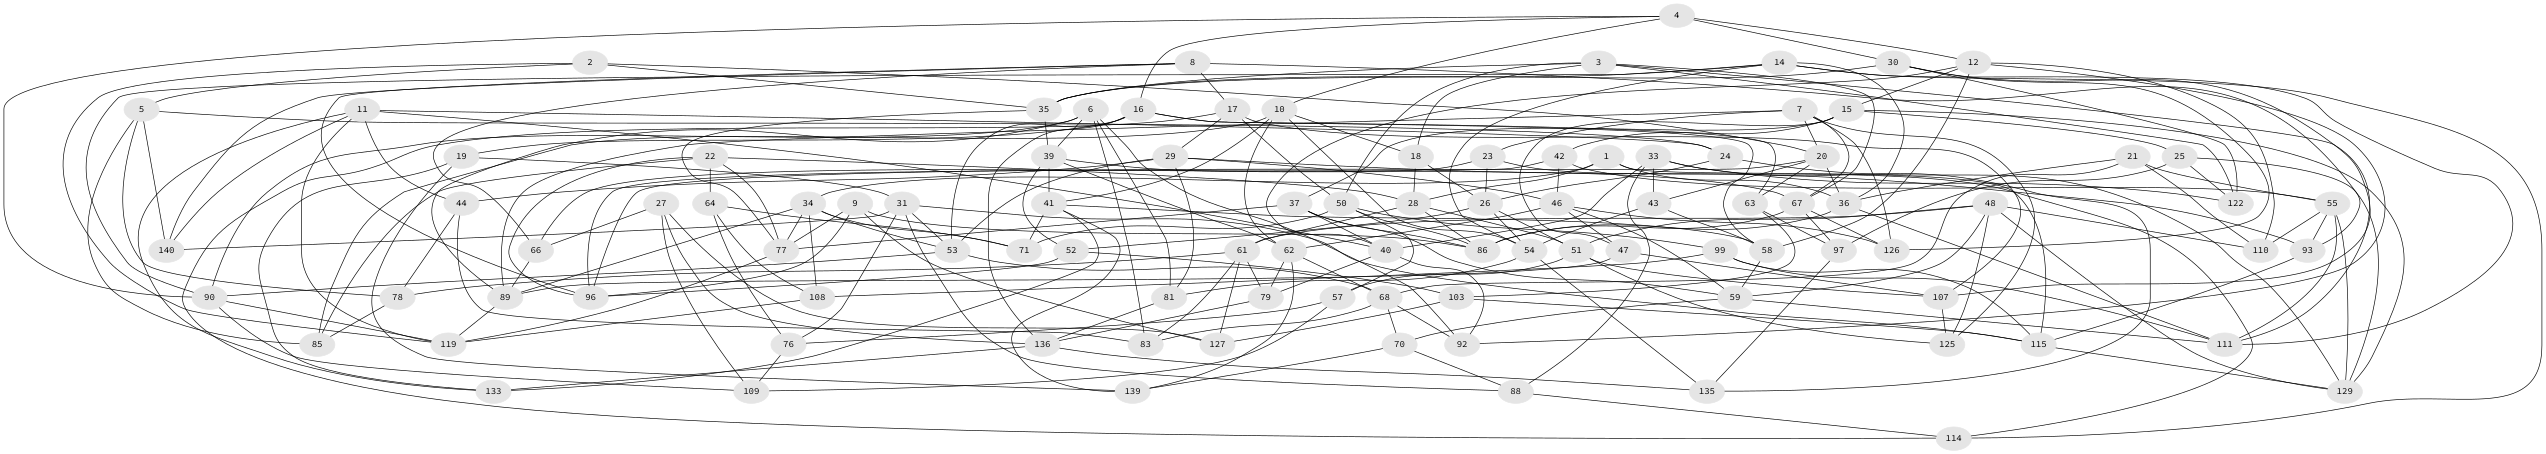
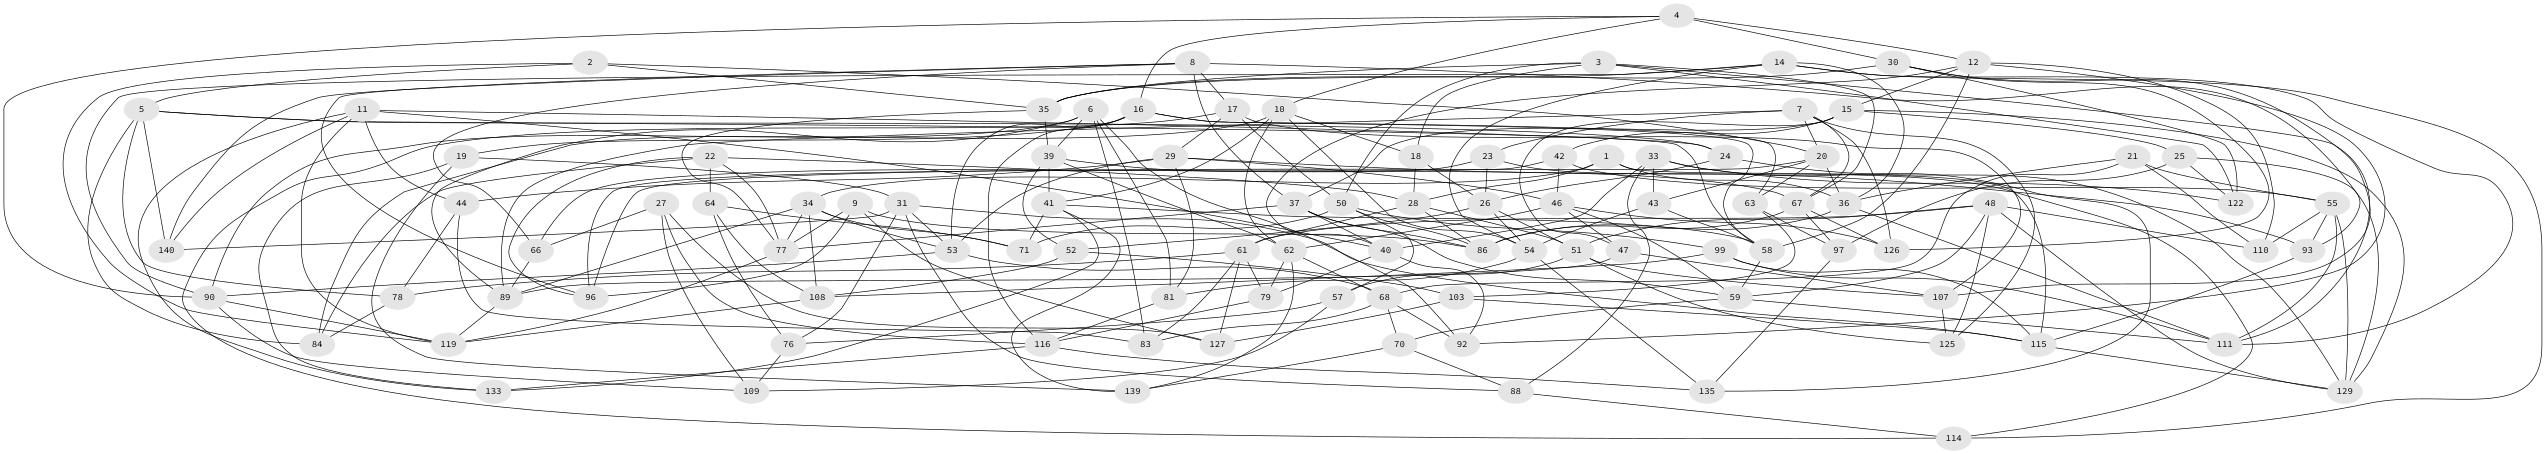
none -> (982, 127)
none -> (1225, 144)
(778, 286) -> (919, 285)
(317, 345) -> (317, 345)
(1042, 345) -> (1042, 345)
